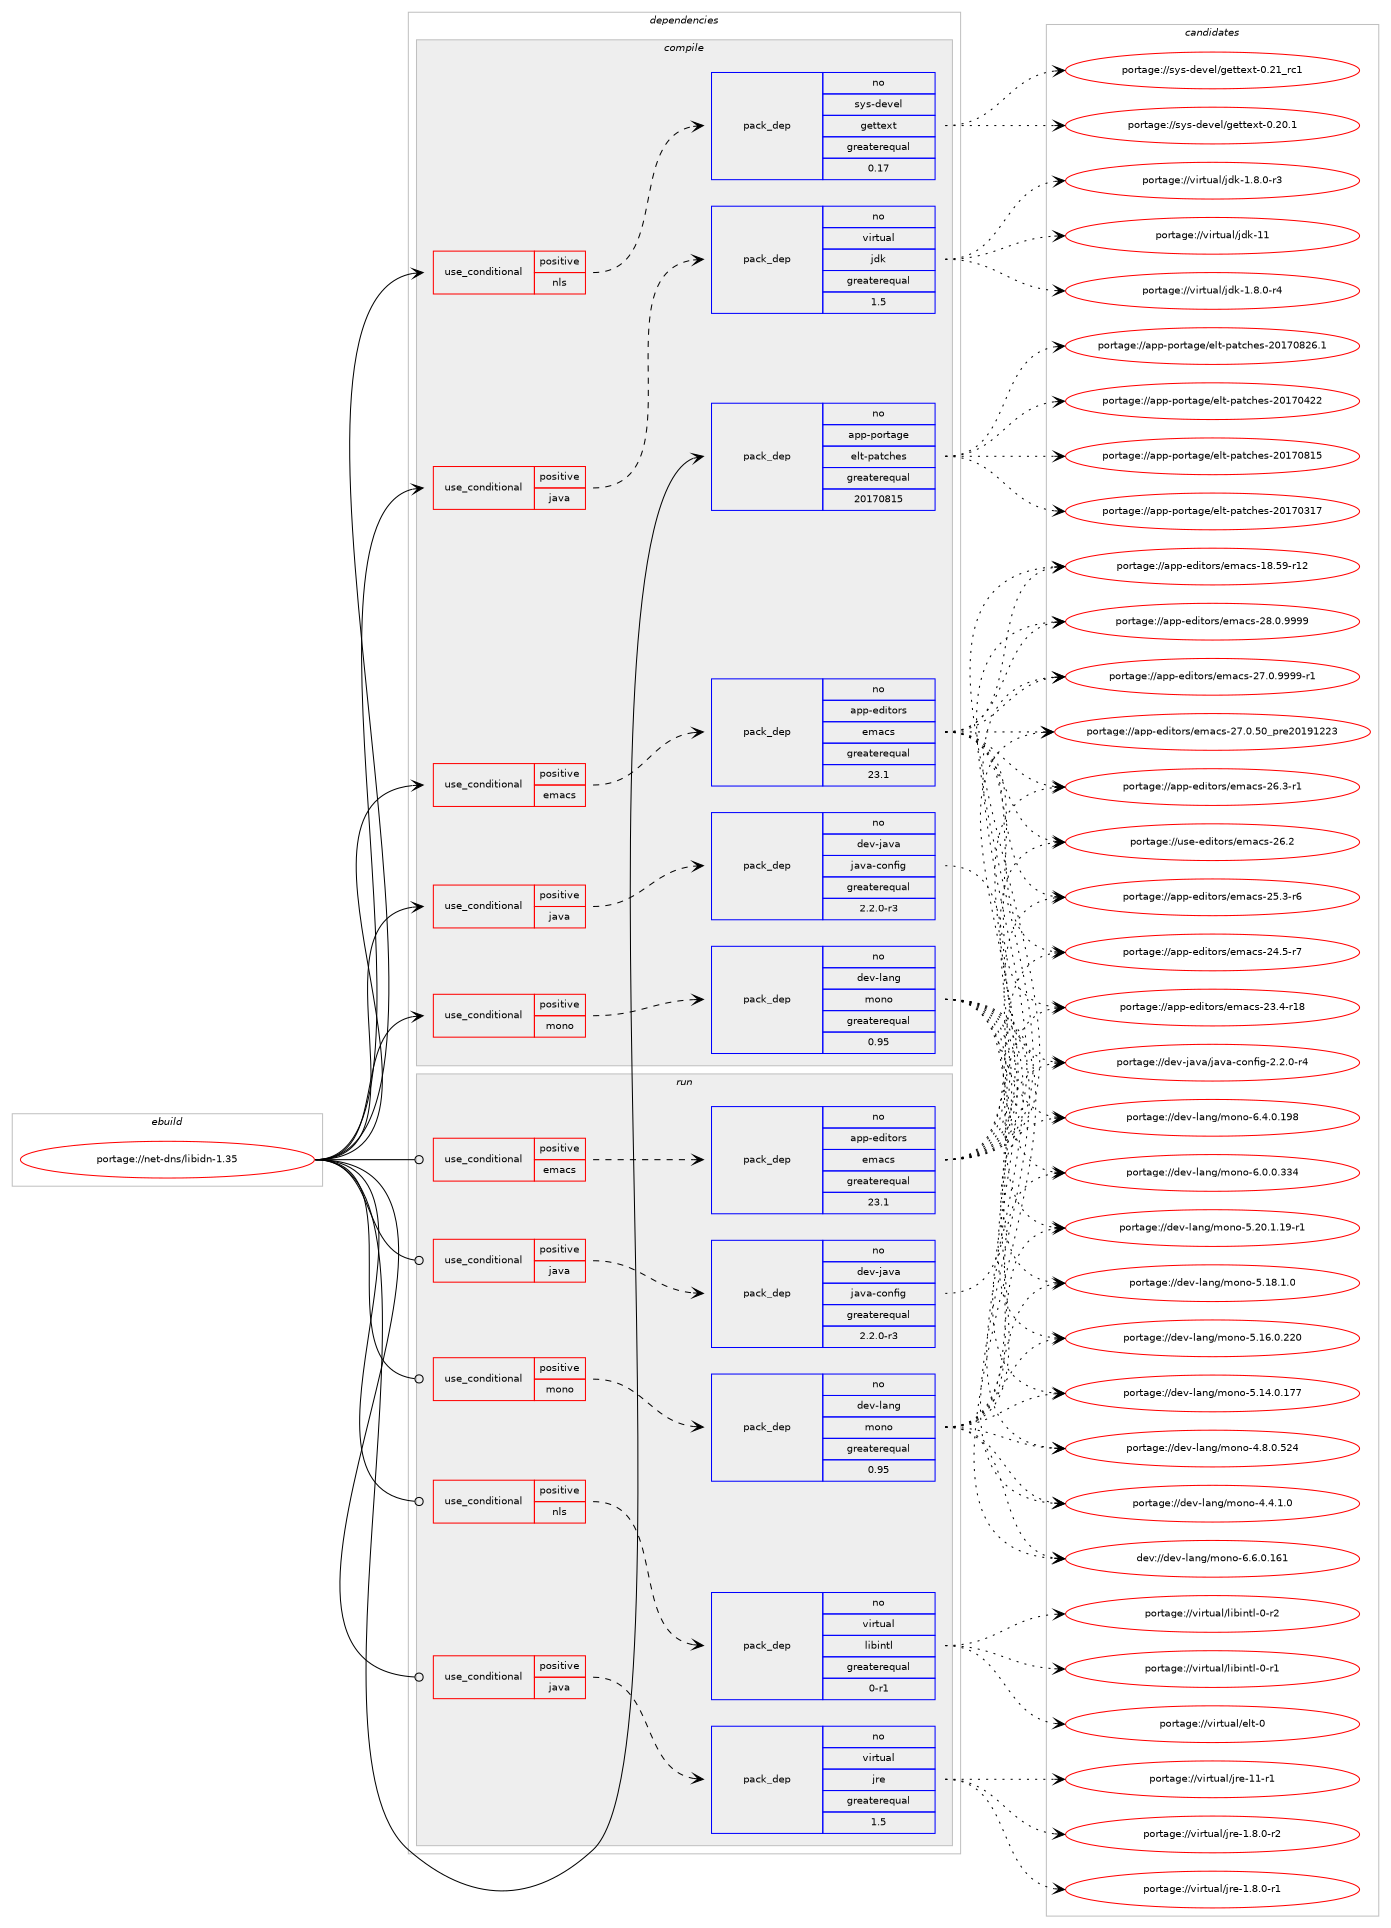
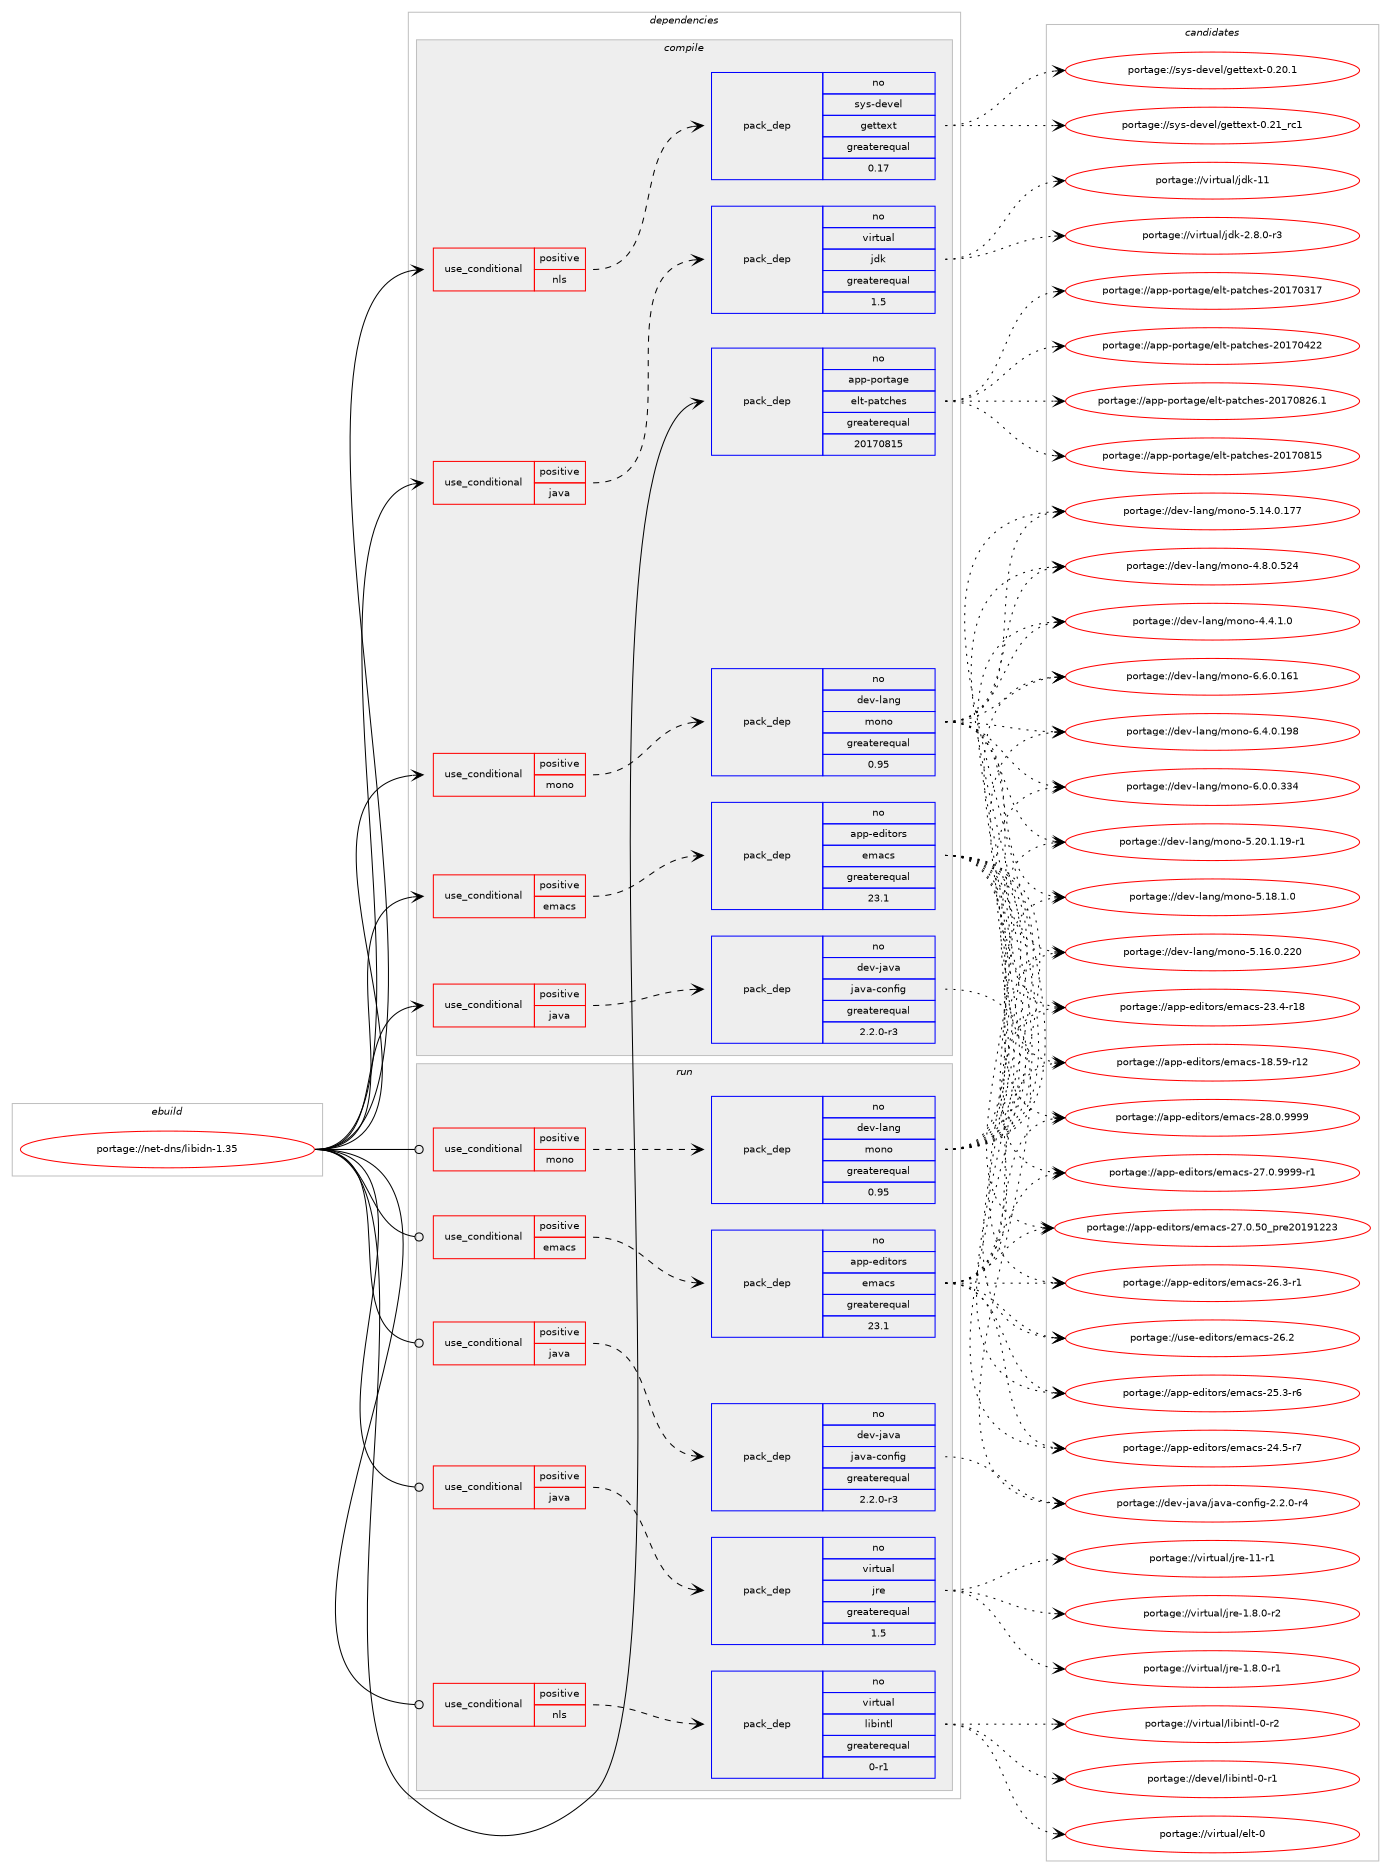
(1213, 181) -> (1213, 236)
(1213, 291) -> none
(1213, 1559) -> (1213, 677)
(1213, 1669) -> (1213, 1779)
